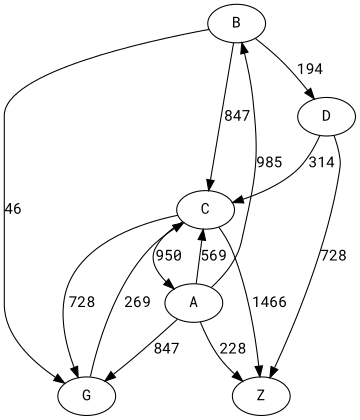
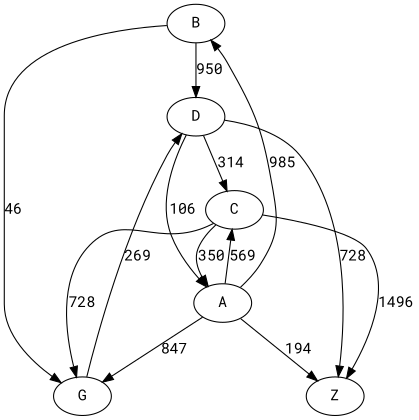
(310, 70) -> (209, 70)
(222, 111) -> none
none -> (166, 210)
(169, 256) -> (211, 256)
(119, 294) -> (123, 257)
(270, 303) -> (396, 303)
(233, 350) -> (298, 350)
